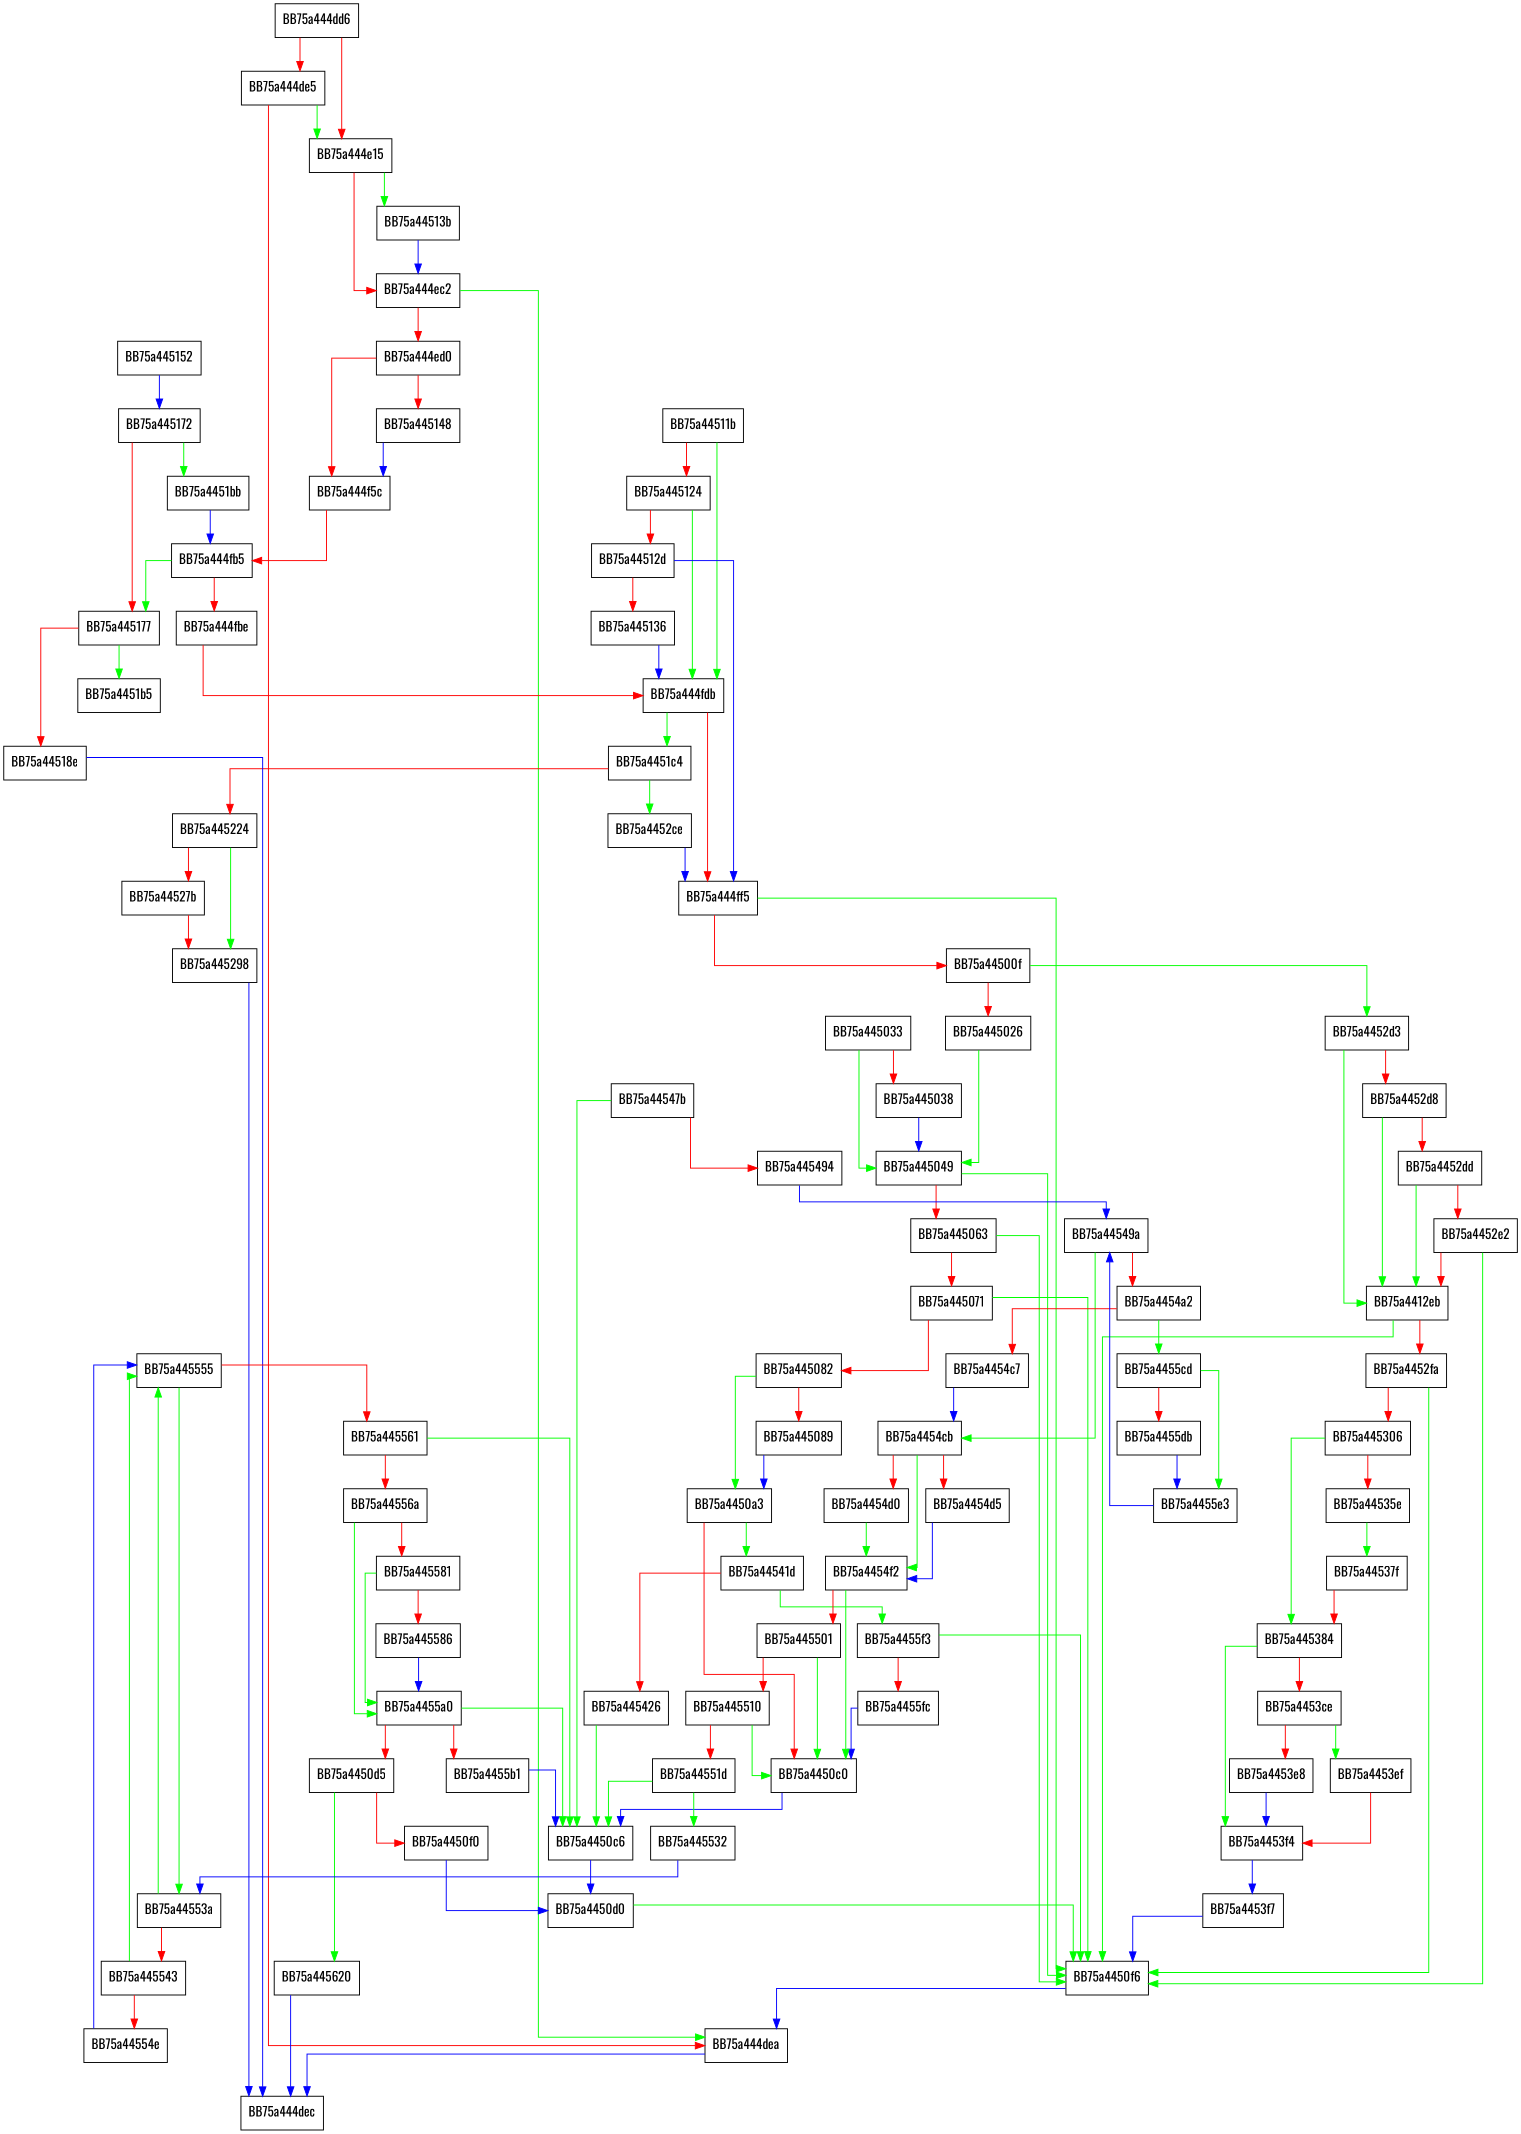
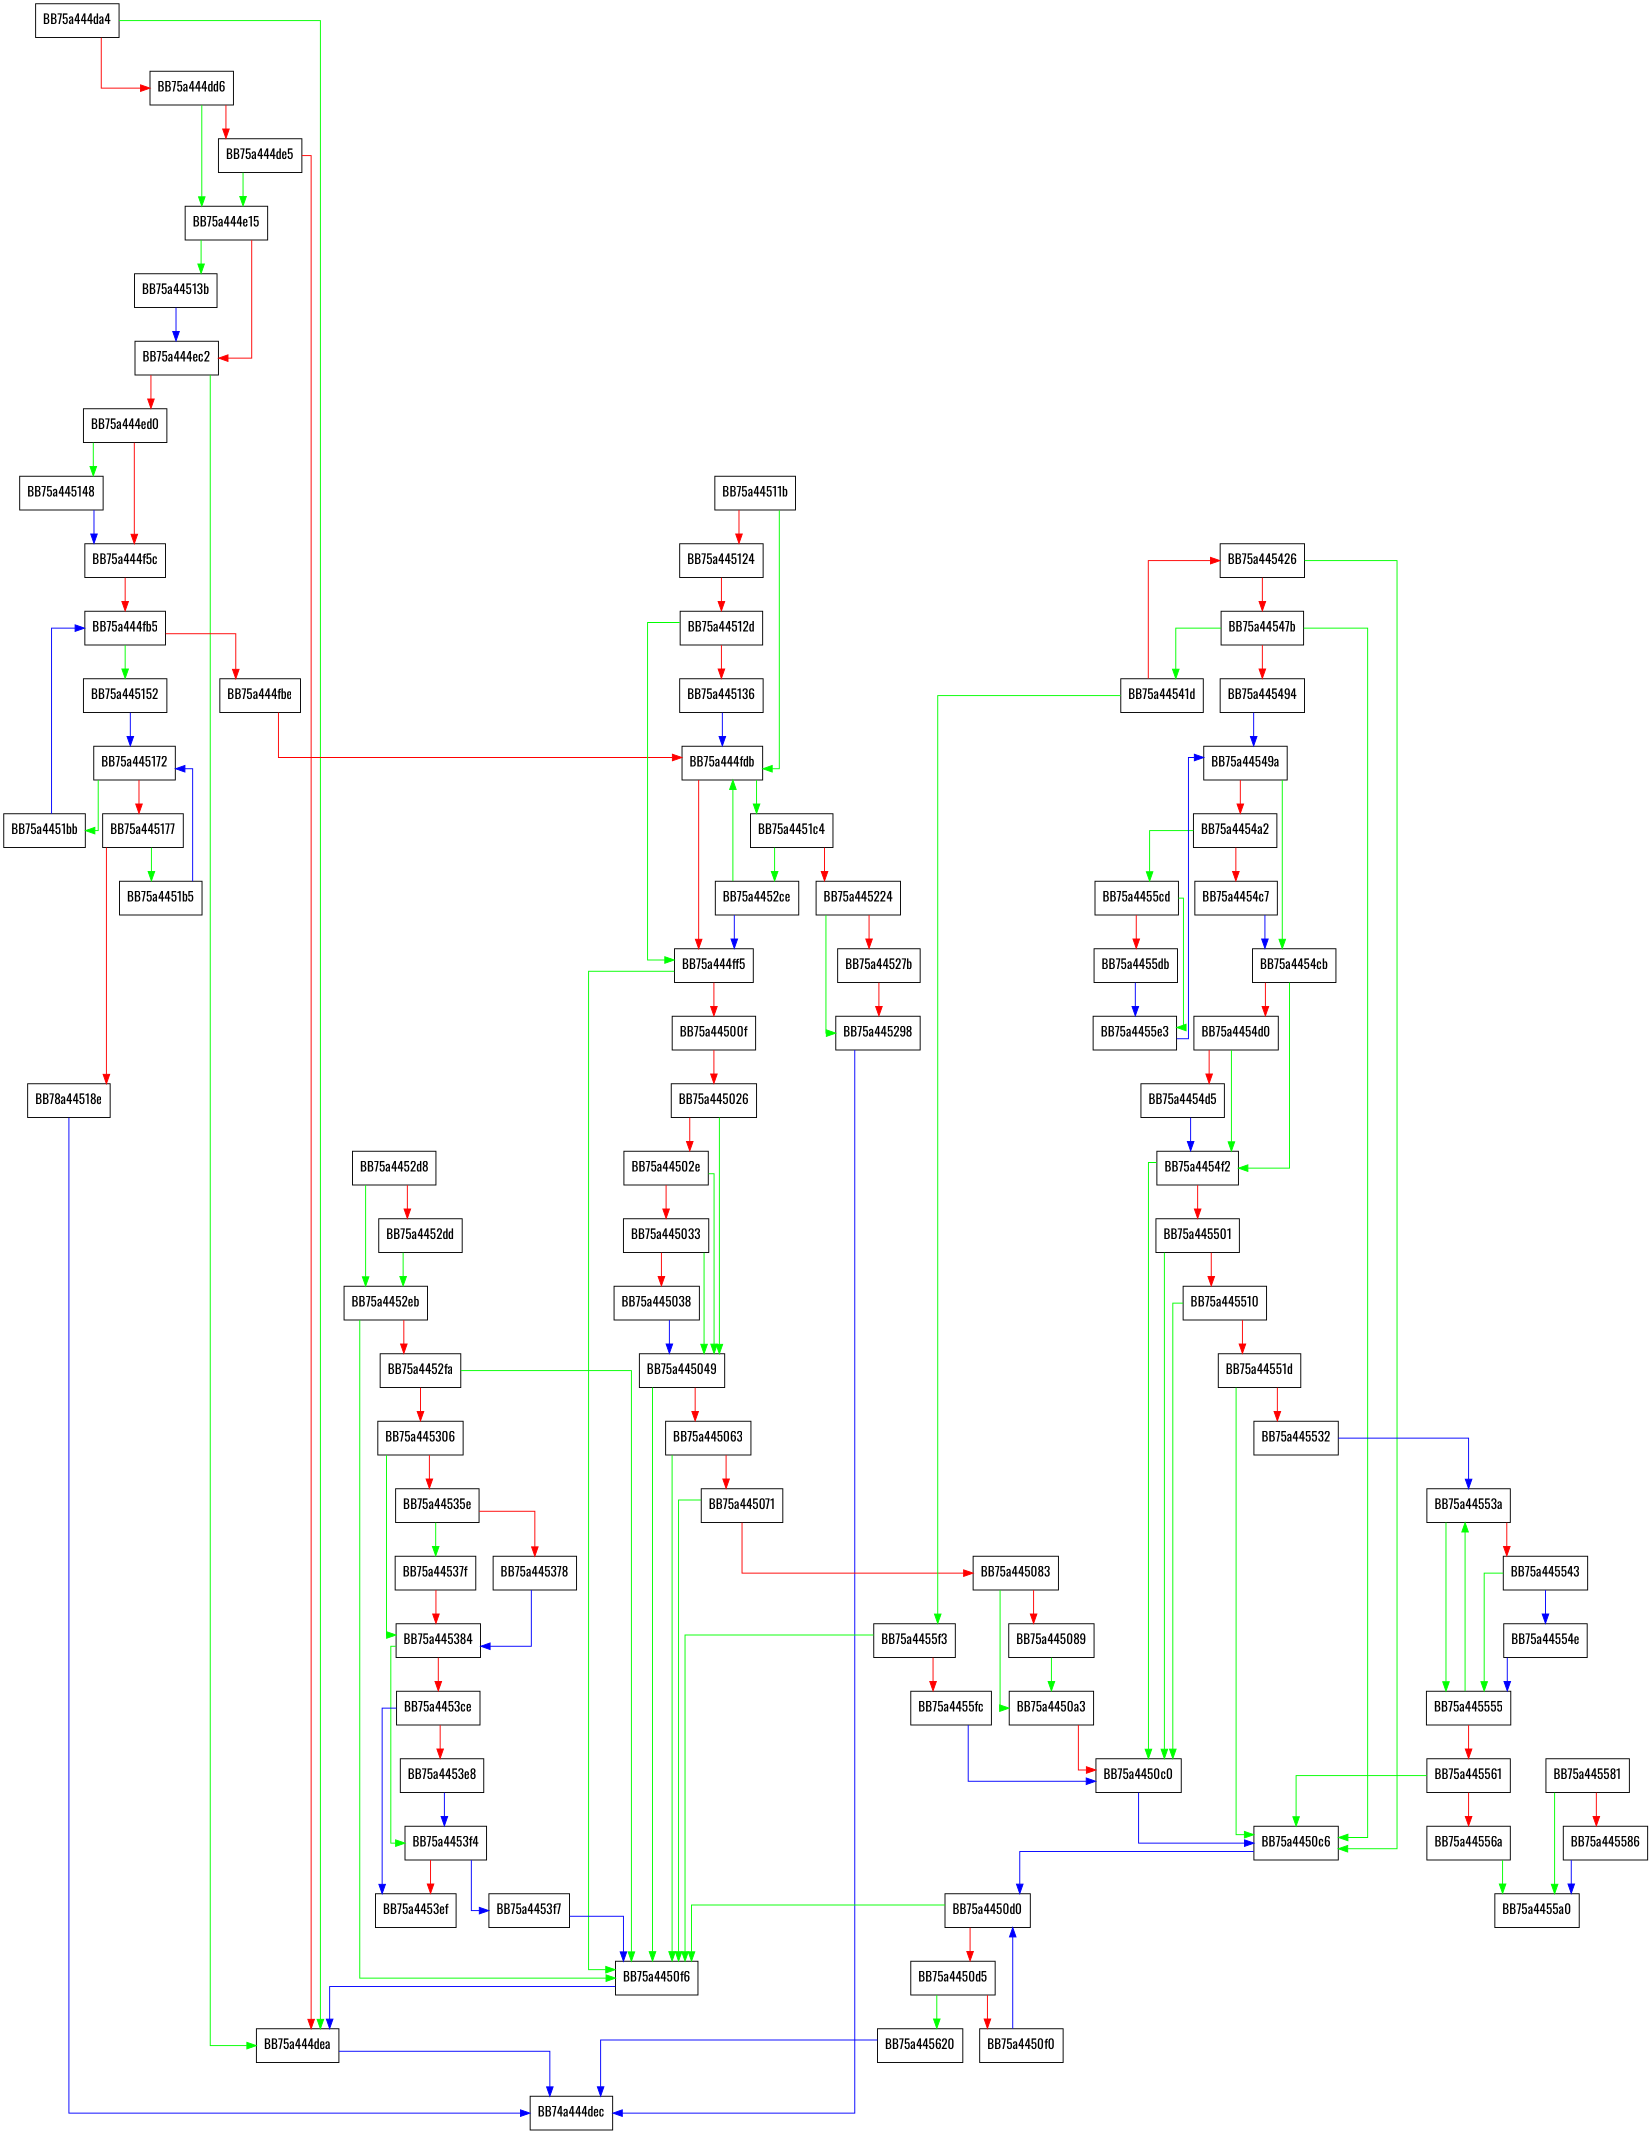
none -> (77, 21)
(342, 83) -> (202, 151)
(418, 387) -> (93, 455)
(146, 568) -> (125, 657)
(692, 590) -> (733, 835)
none -> (1262, 590)
(734, 686) -> (648, 784)
(45, 763) -> (69, 1101)
none -> (193, 821)
(1367, 1033) -> none
none -> (666, 1168)
(1476, 1236) -> none
(1407, 1303) -> (386, 1303)
(799, 1371) -> (1016, 1573)
(764, 1467) -> (1051, 1670)
(944, 1467) -> (1209, 1062)
(402, 1535) -> none
(746, 1535) -> (1178, 628)
none -> (535, 1573)
(563, 1712) -> none
(385, 1737) -> (970, 1940)
(1336, 1737) -> (382, 1789)
(488, 1776) -> none
(694, 1803) -> (1277, 1400)
(1367, 1843) -> (431, 1872)
(134, 2007) -> (1545, 1602)
(282, 2113) -> (571, 2113)
